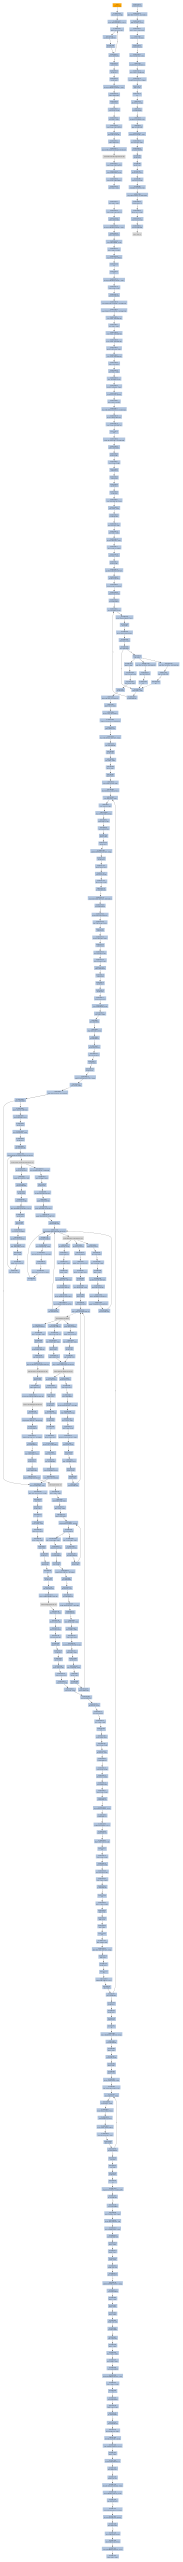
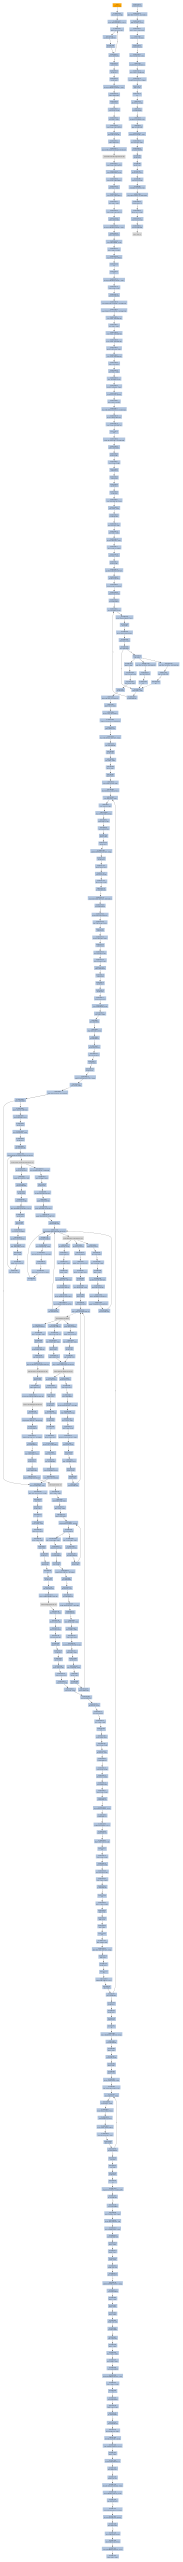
none -> (114, 195)
